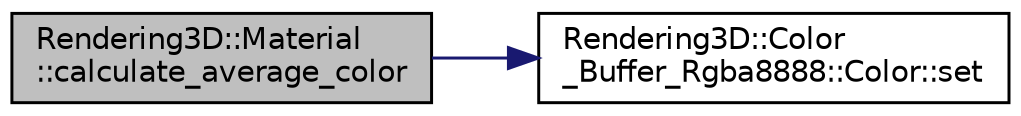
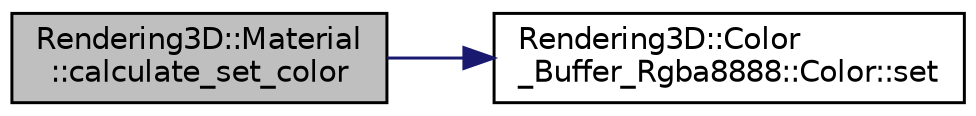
(222, 58) -> (199, 58)
